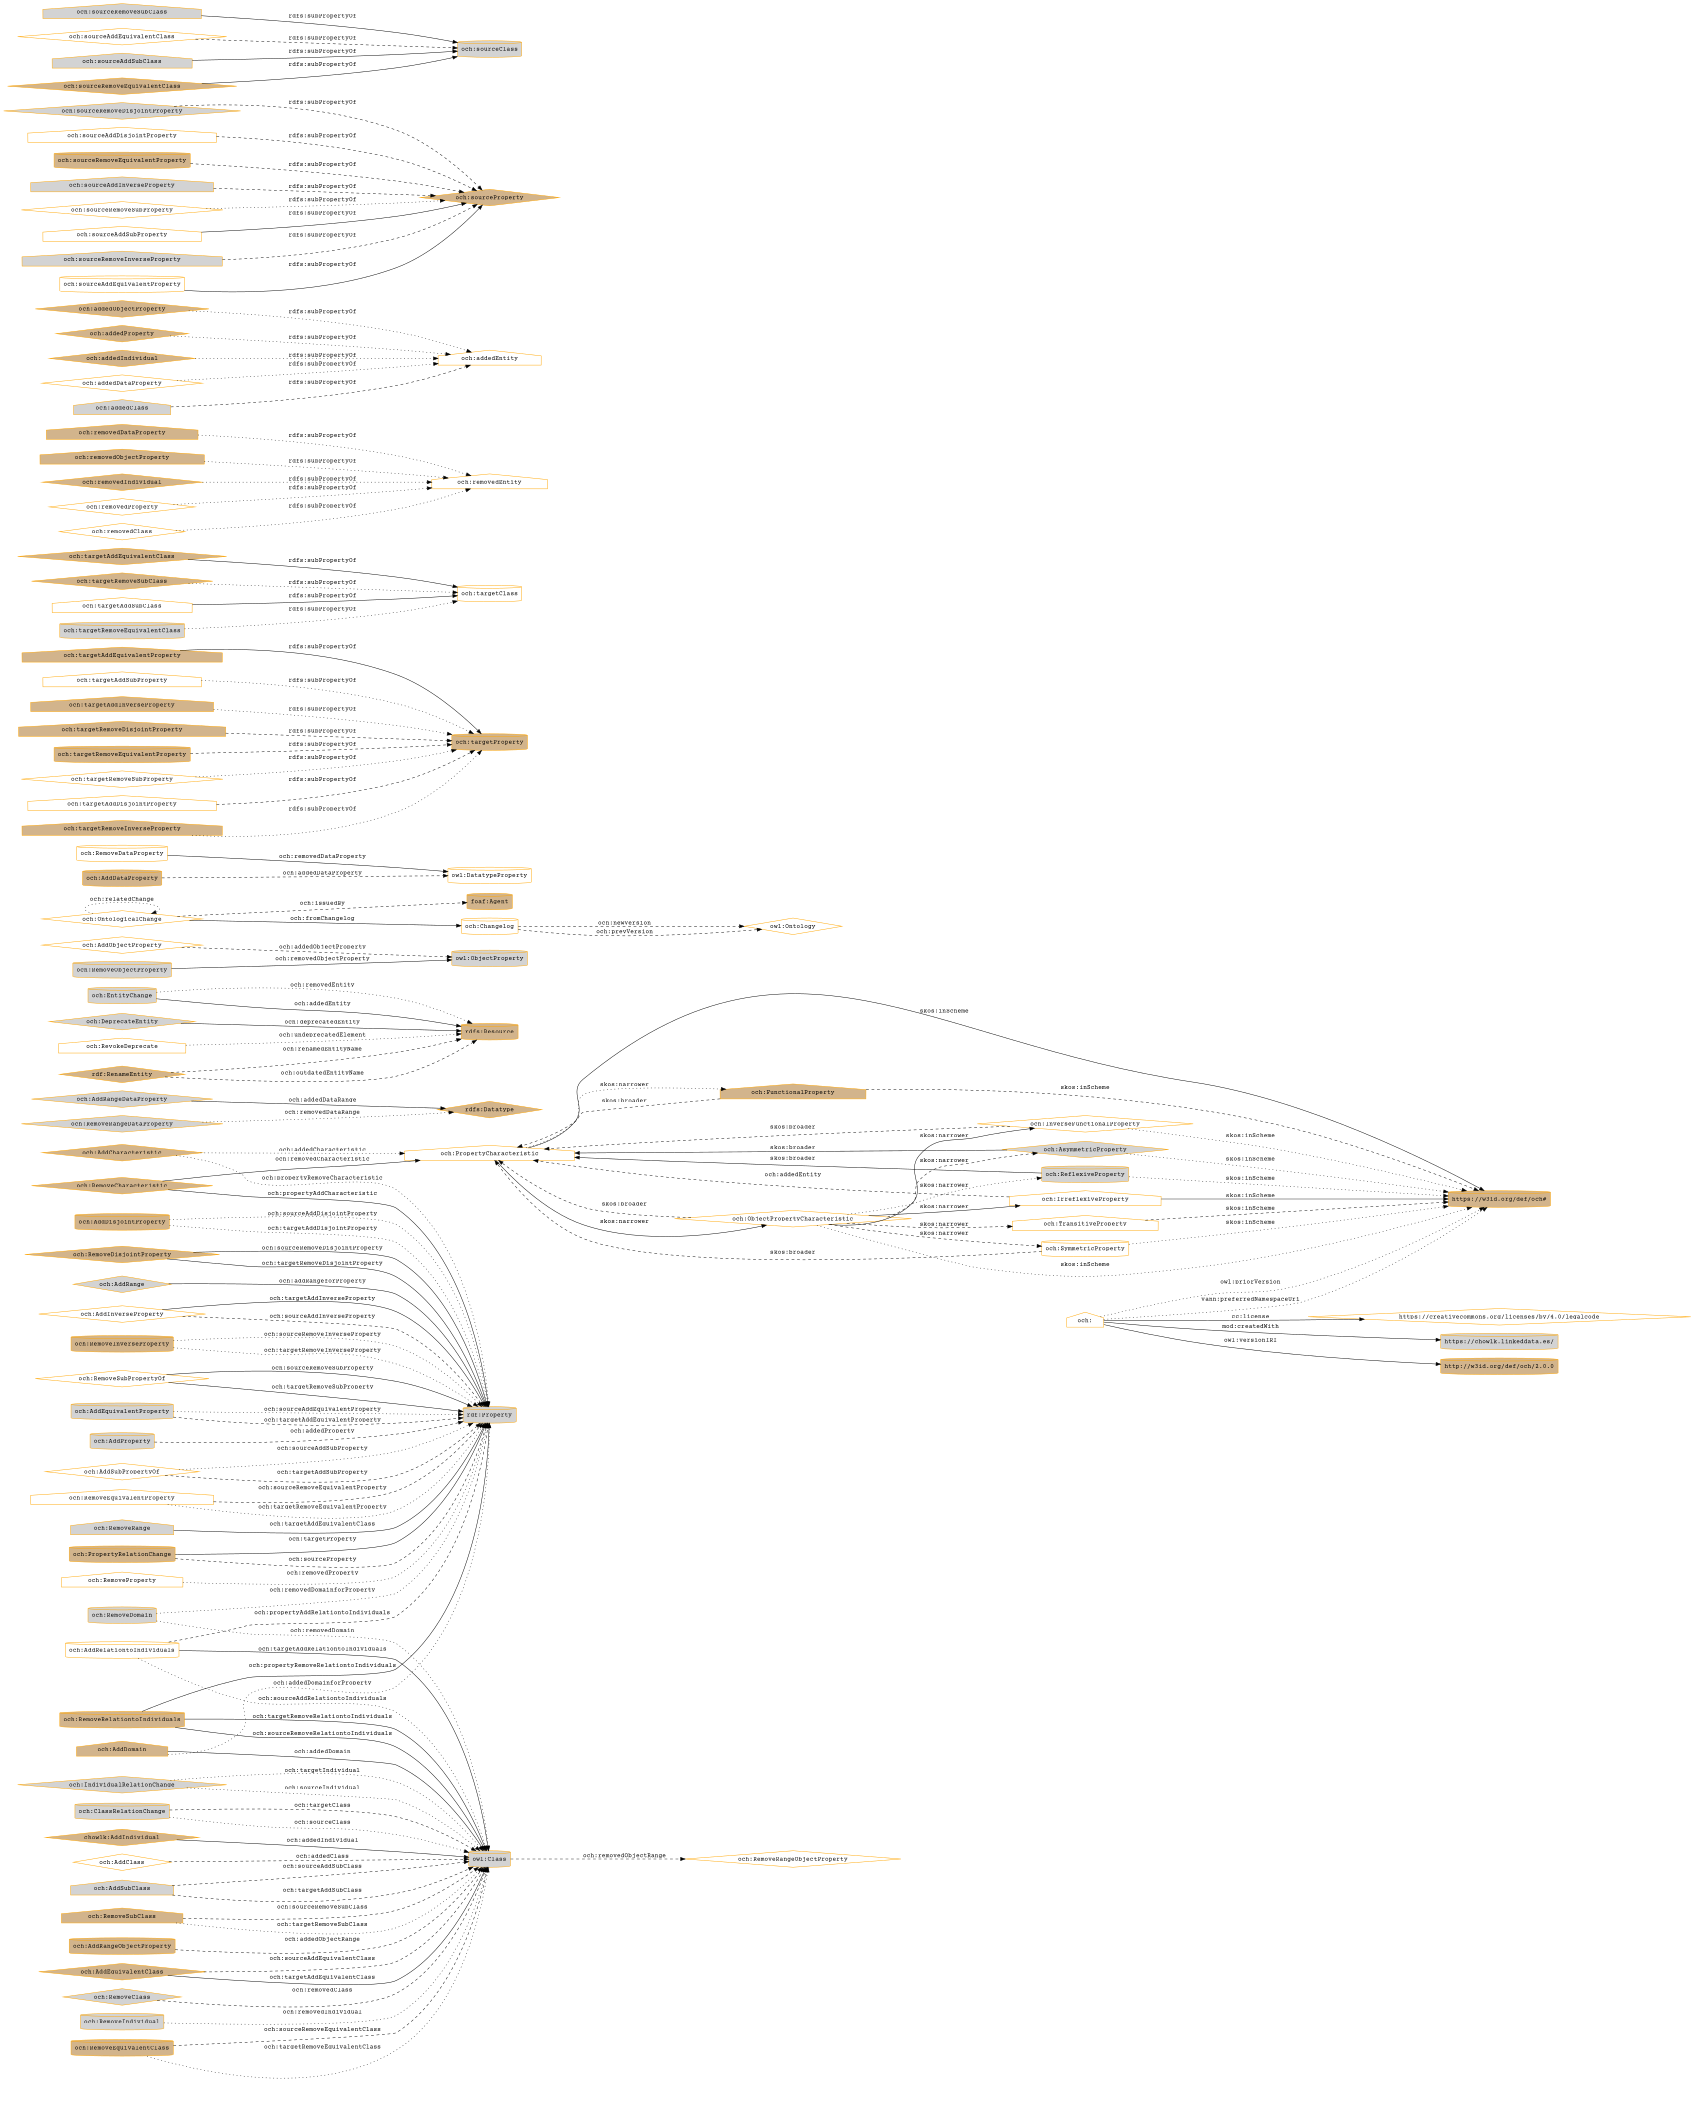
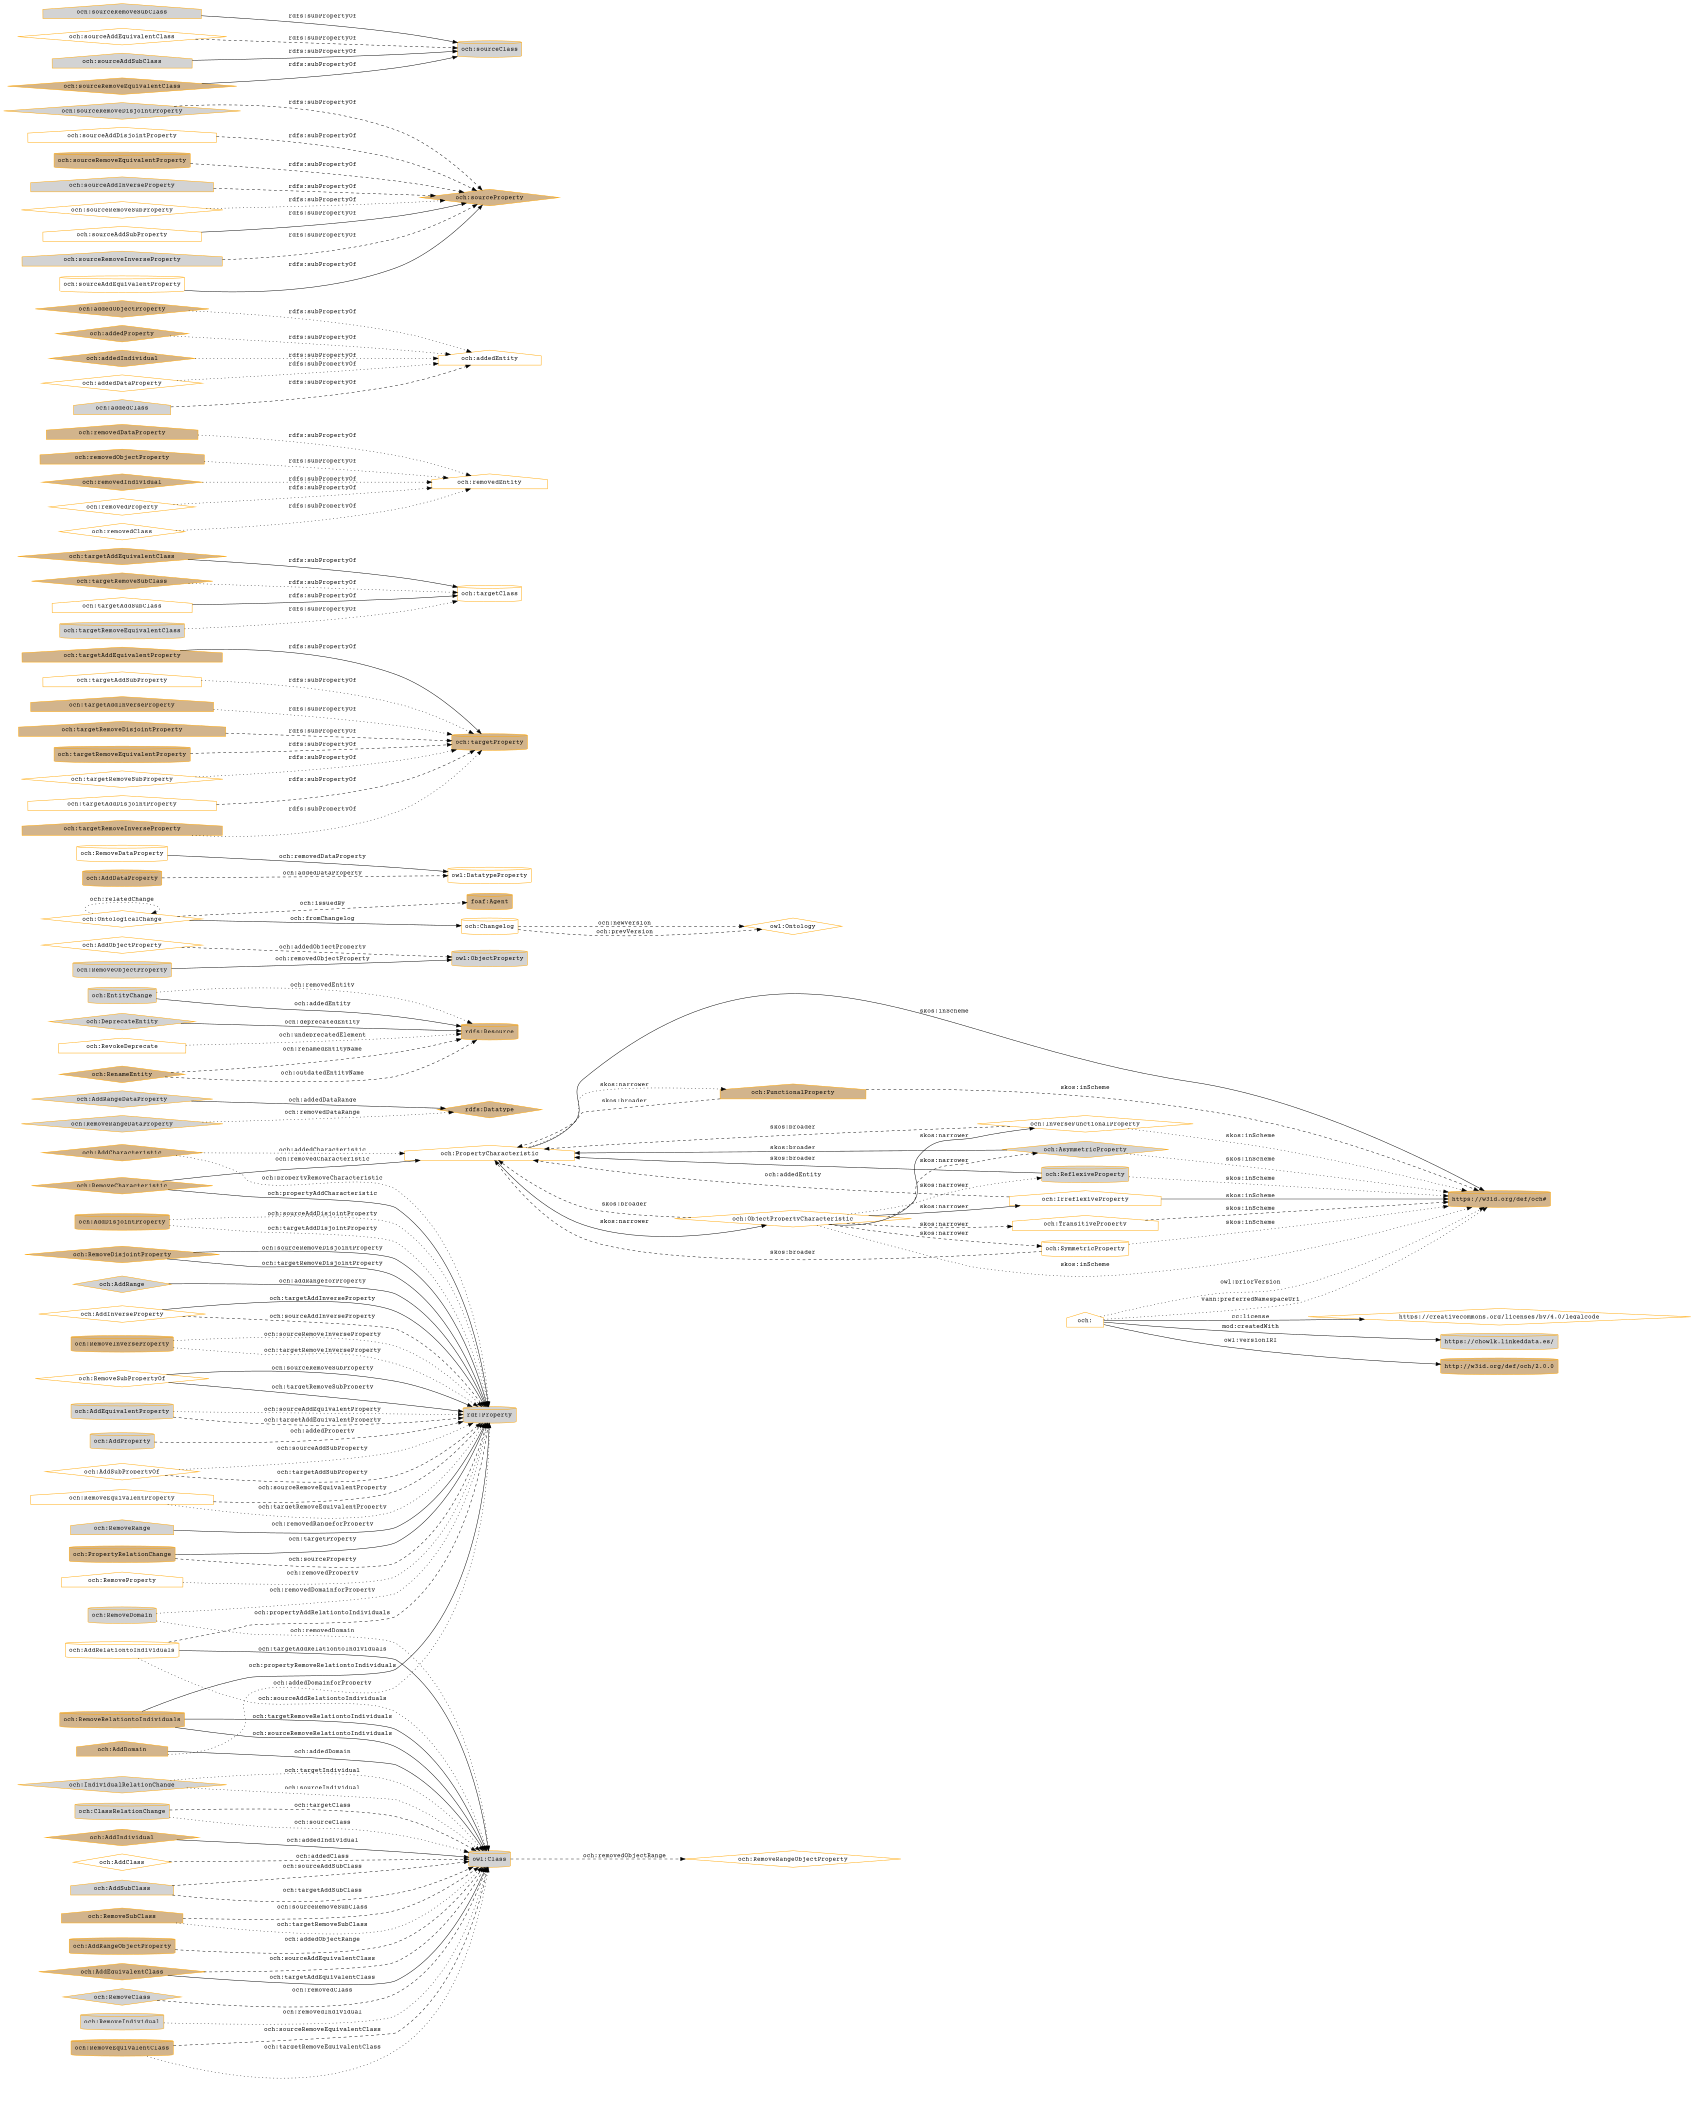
(122, 1074) -> (122, 1074)
(323, 1524) -> (323, 1524)
(122, 1837) -> (122, 1837)
